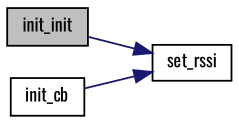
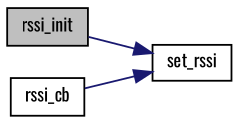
(48, 27) -> (48, 27)
(48, 97) -> (48, 97)
